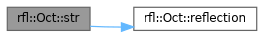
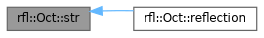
(106, 27) -> (118, 11)
